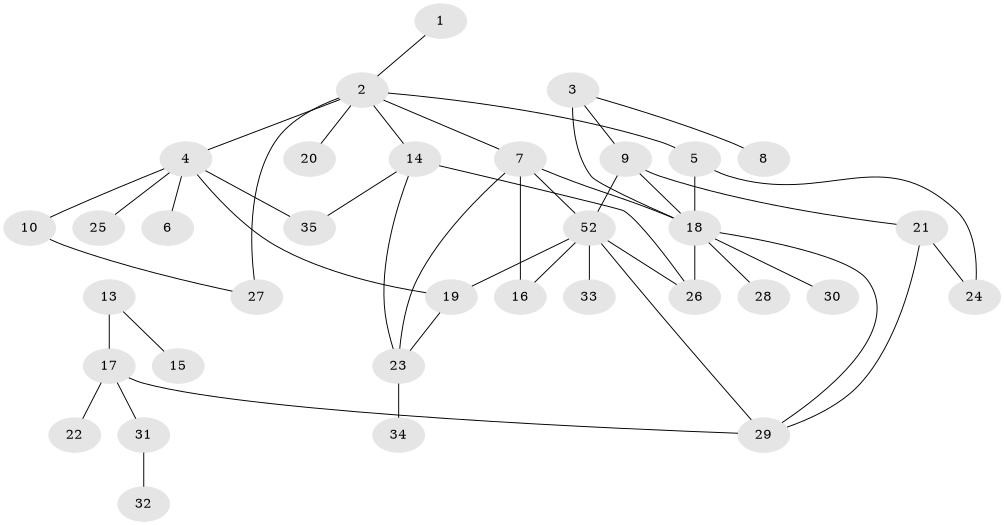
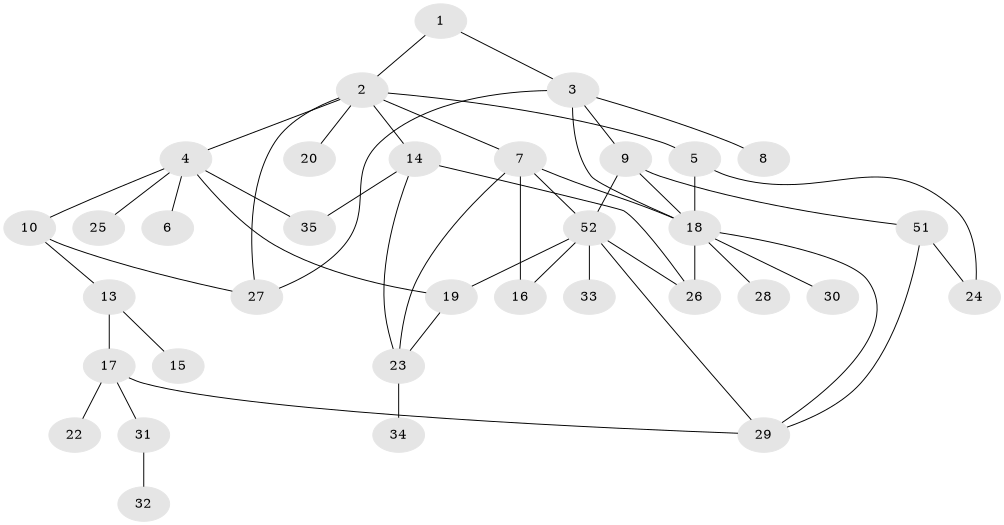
none -> (507, 56)
none -> (376, 147)
(922, 228) -> (922, 228)
none -> (70, 263)
